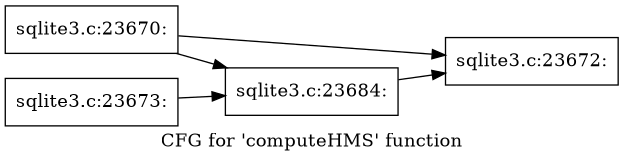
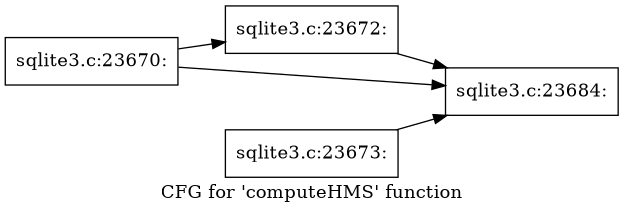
(415, 77) -> (415, 59)
